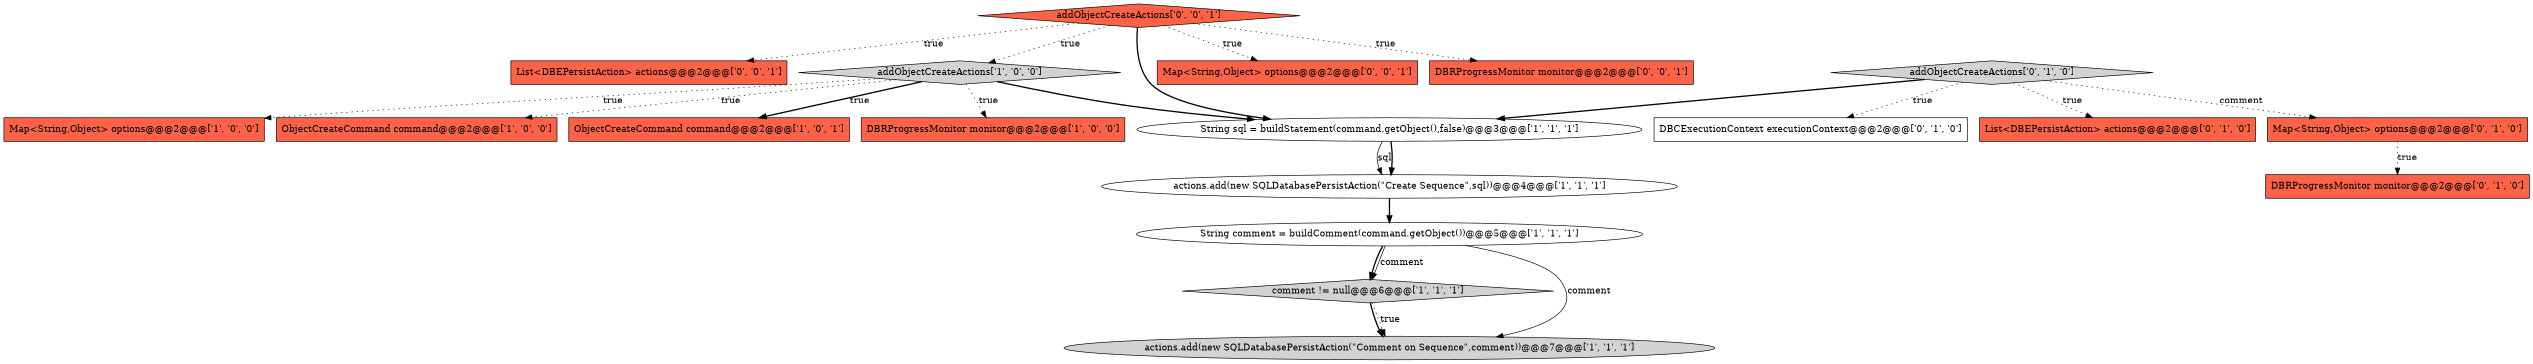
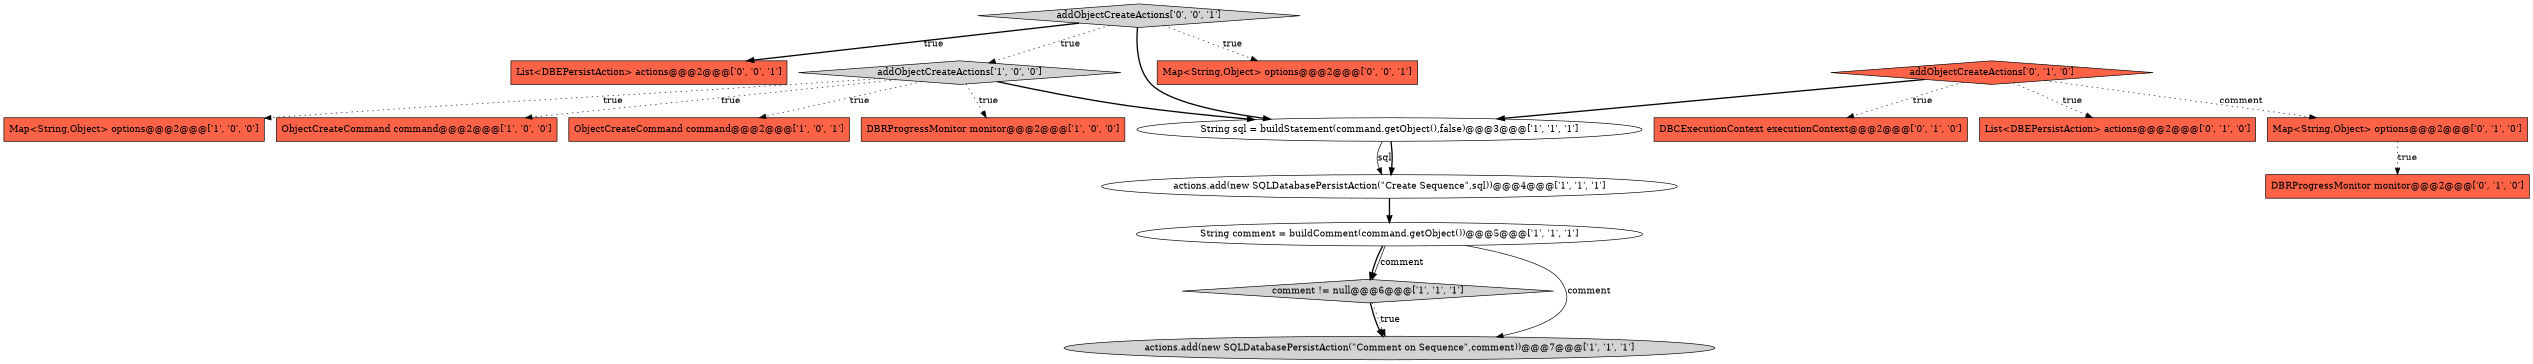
(1139, 16) -> (1139, 16)
(916, 42) -> (916, 42)
(1561, 73) -> none
(1992, 73) -> (1992, 73)
(844, 99) -> (844, 99)
(1811, 130) -> (1811, 130)
